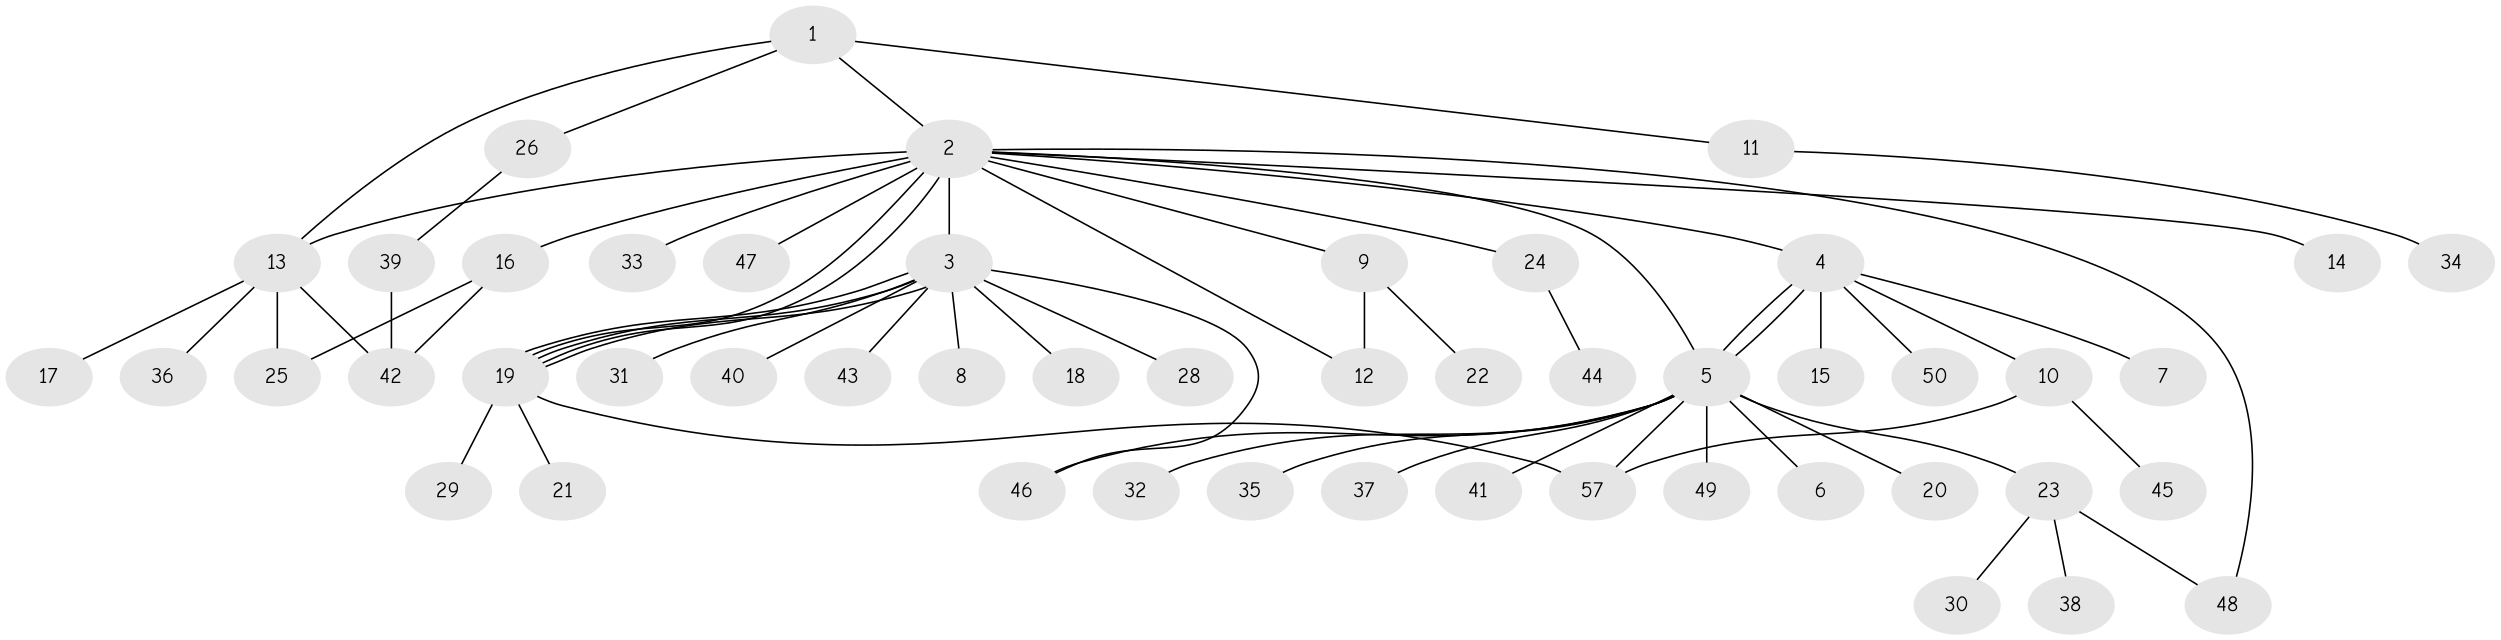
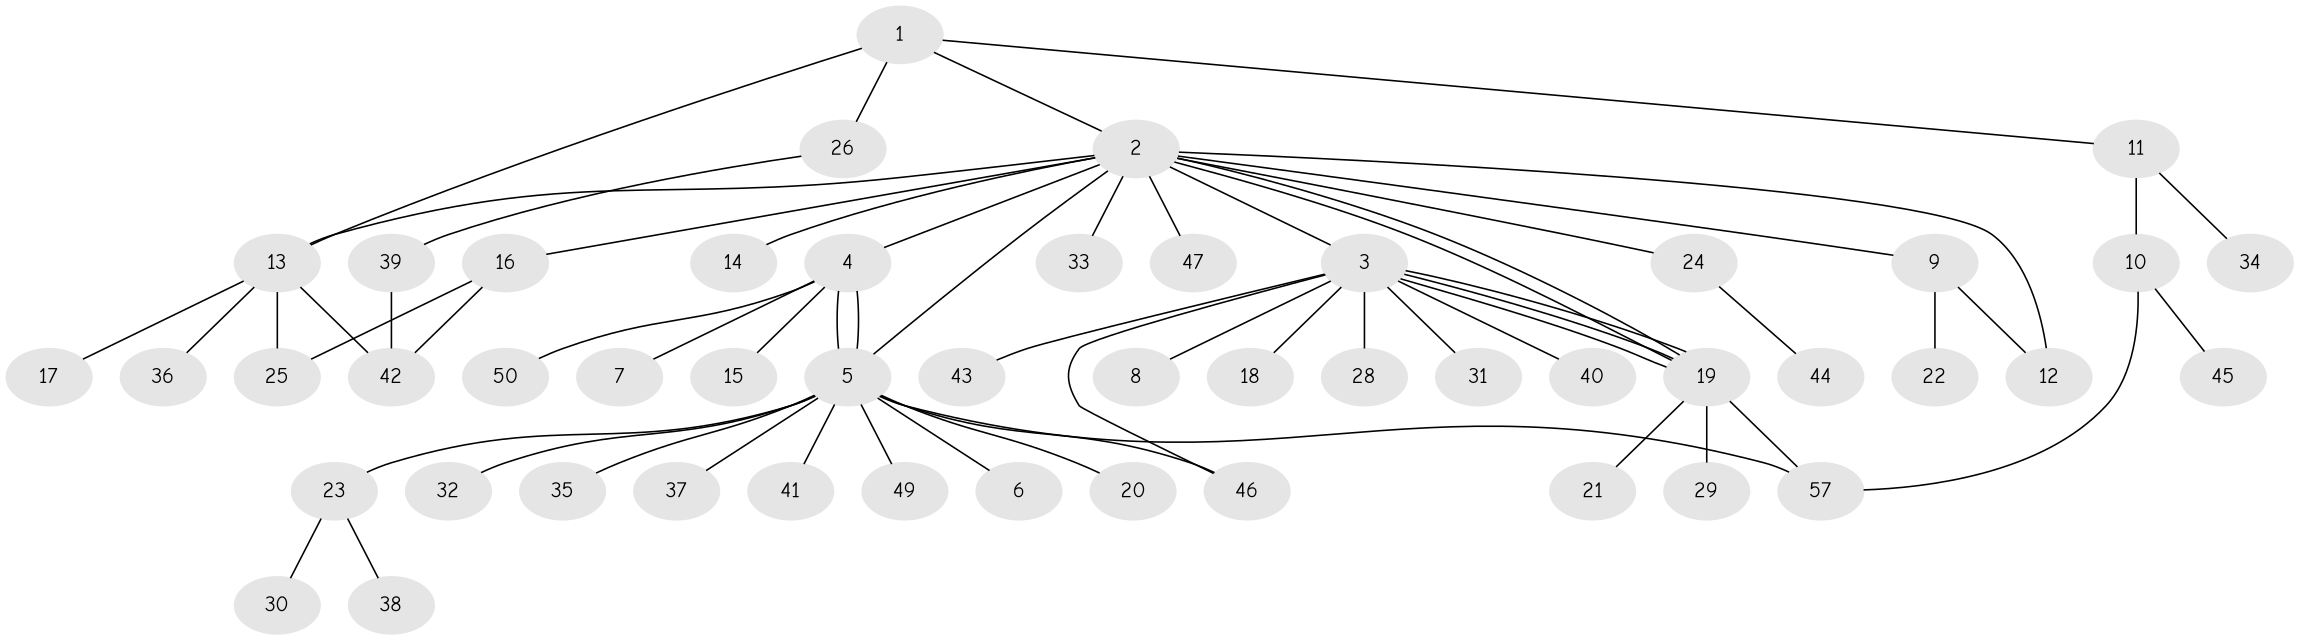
(1935, 320) -> (2136, 206)
(2228, 605) -> none
